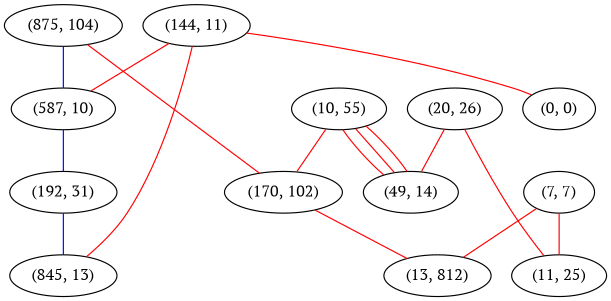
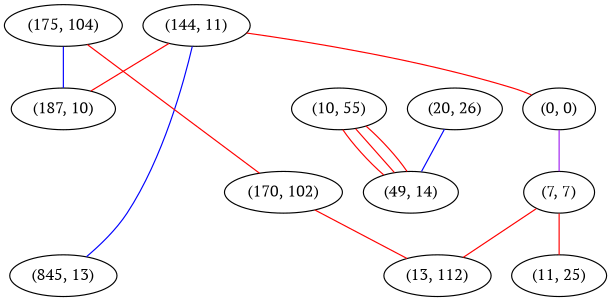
(63, 25) -> (63, 25)
(63, 109) -> (63, 109)
(311, 150) -> none
(433, 150) -> (433, 150)
none -> (559, 151)
(155, 160) -> (155, 160)
(63, 192) -> none
(501, 195) -> none
(438, 276) -> (438, 276)
